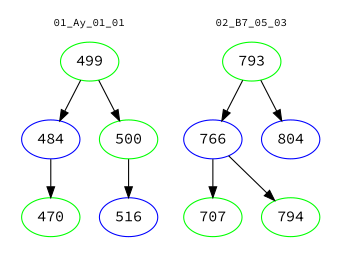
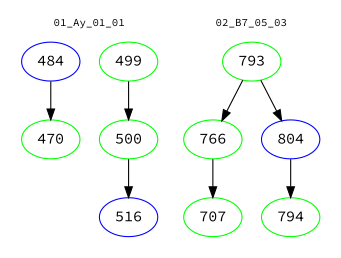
(73, 96) -> none
(213, 139) -> (213, 139)
(248, 174) -> (291, 173)
